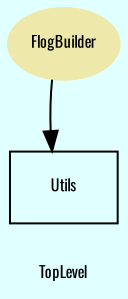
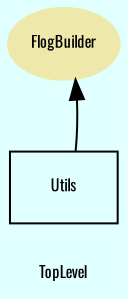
(51, 105) -> (77, 125)
